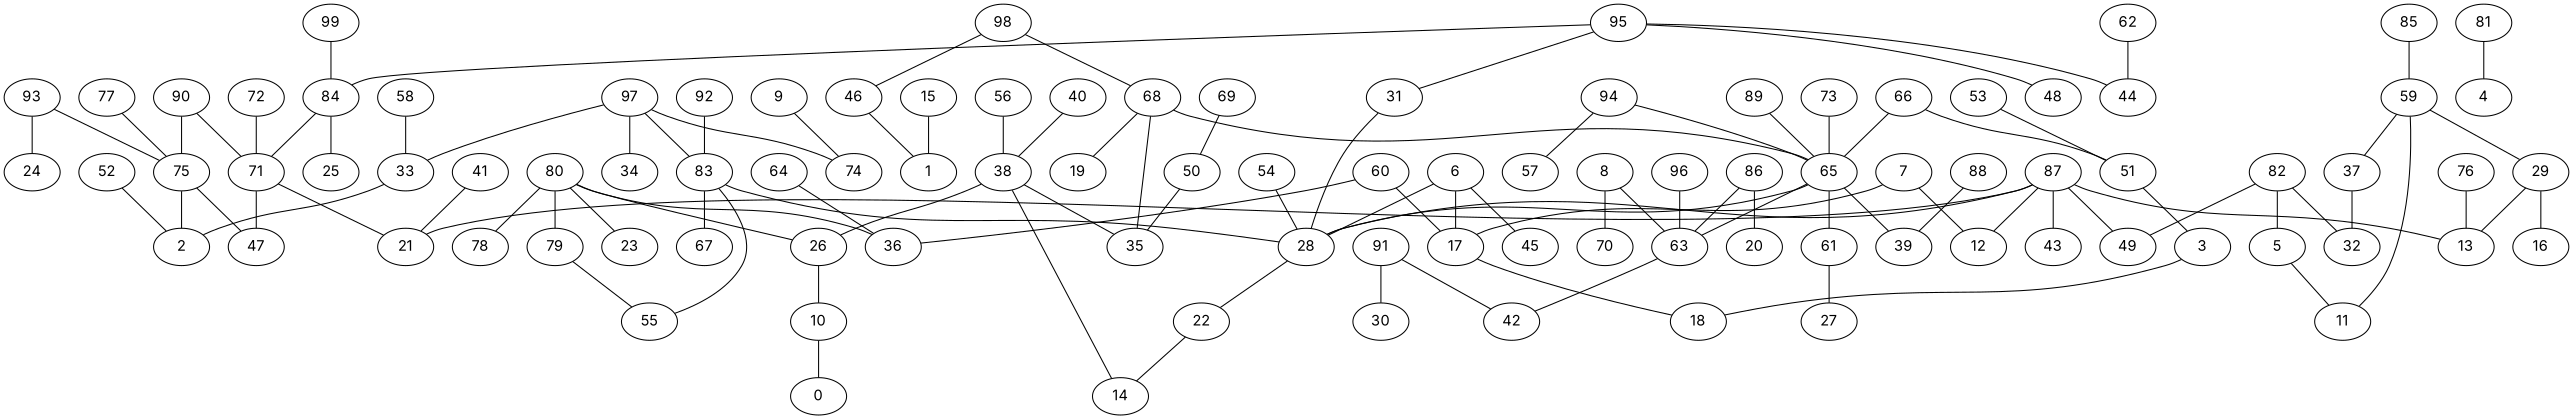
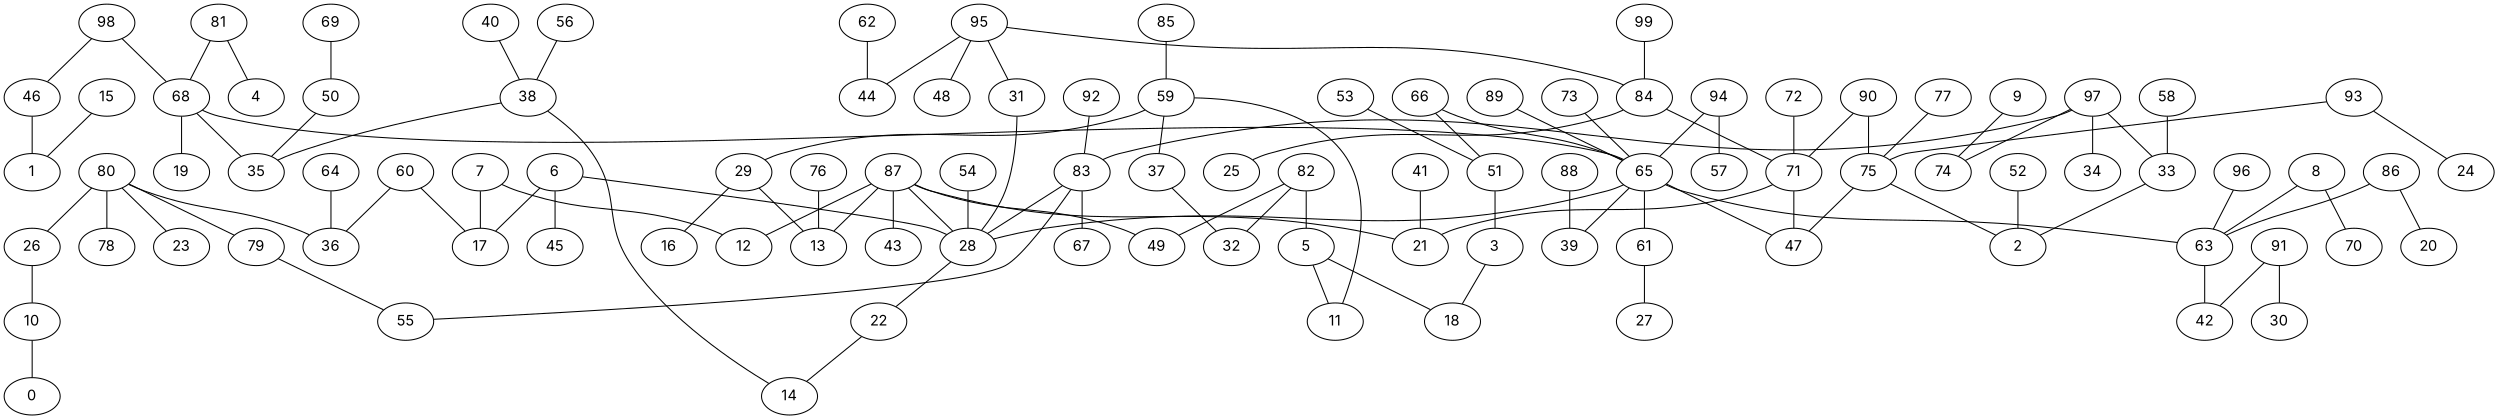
none -> (200, 60)
(911, 210) -> none
none -> (1719, 210)
(1569, 290) -> (1379, 284)
